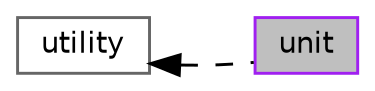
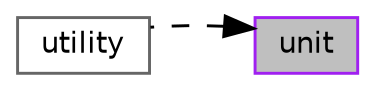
(217, 65) -> (187, 26)
